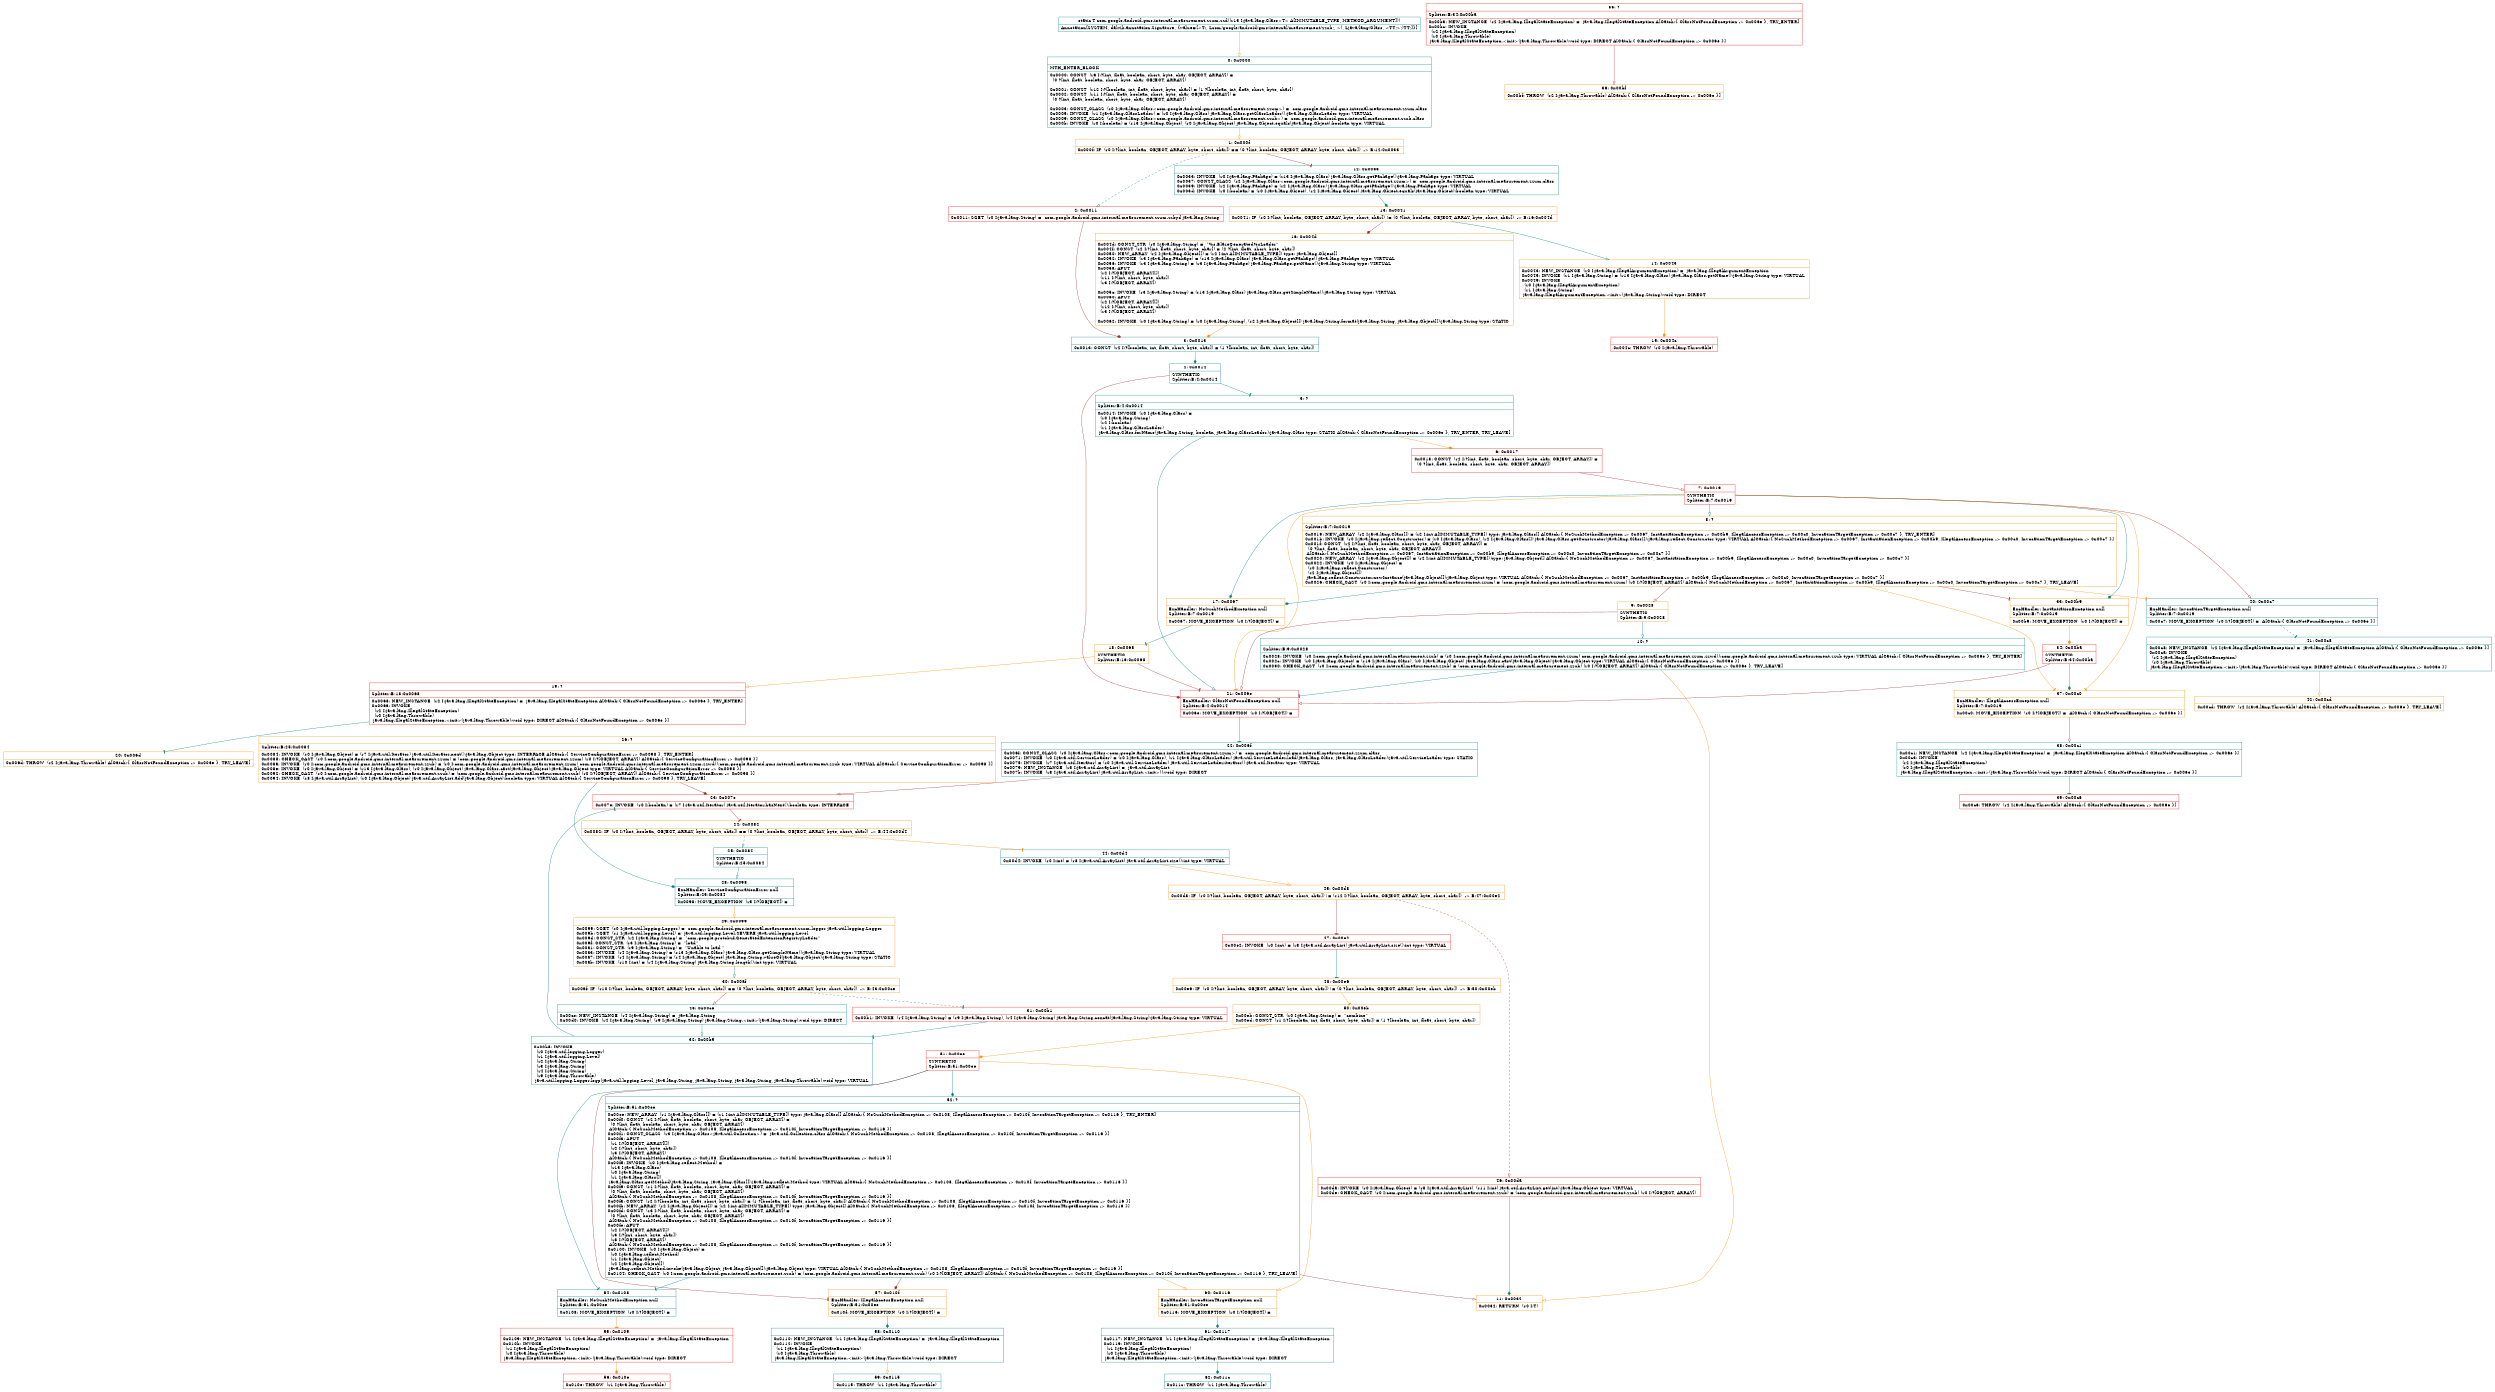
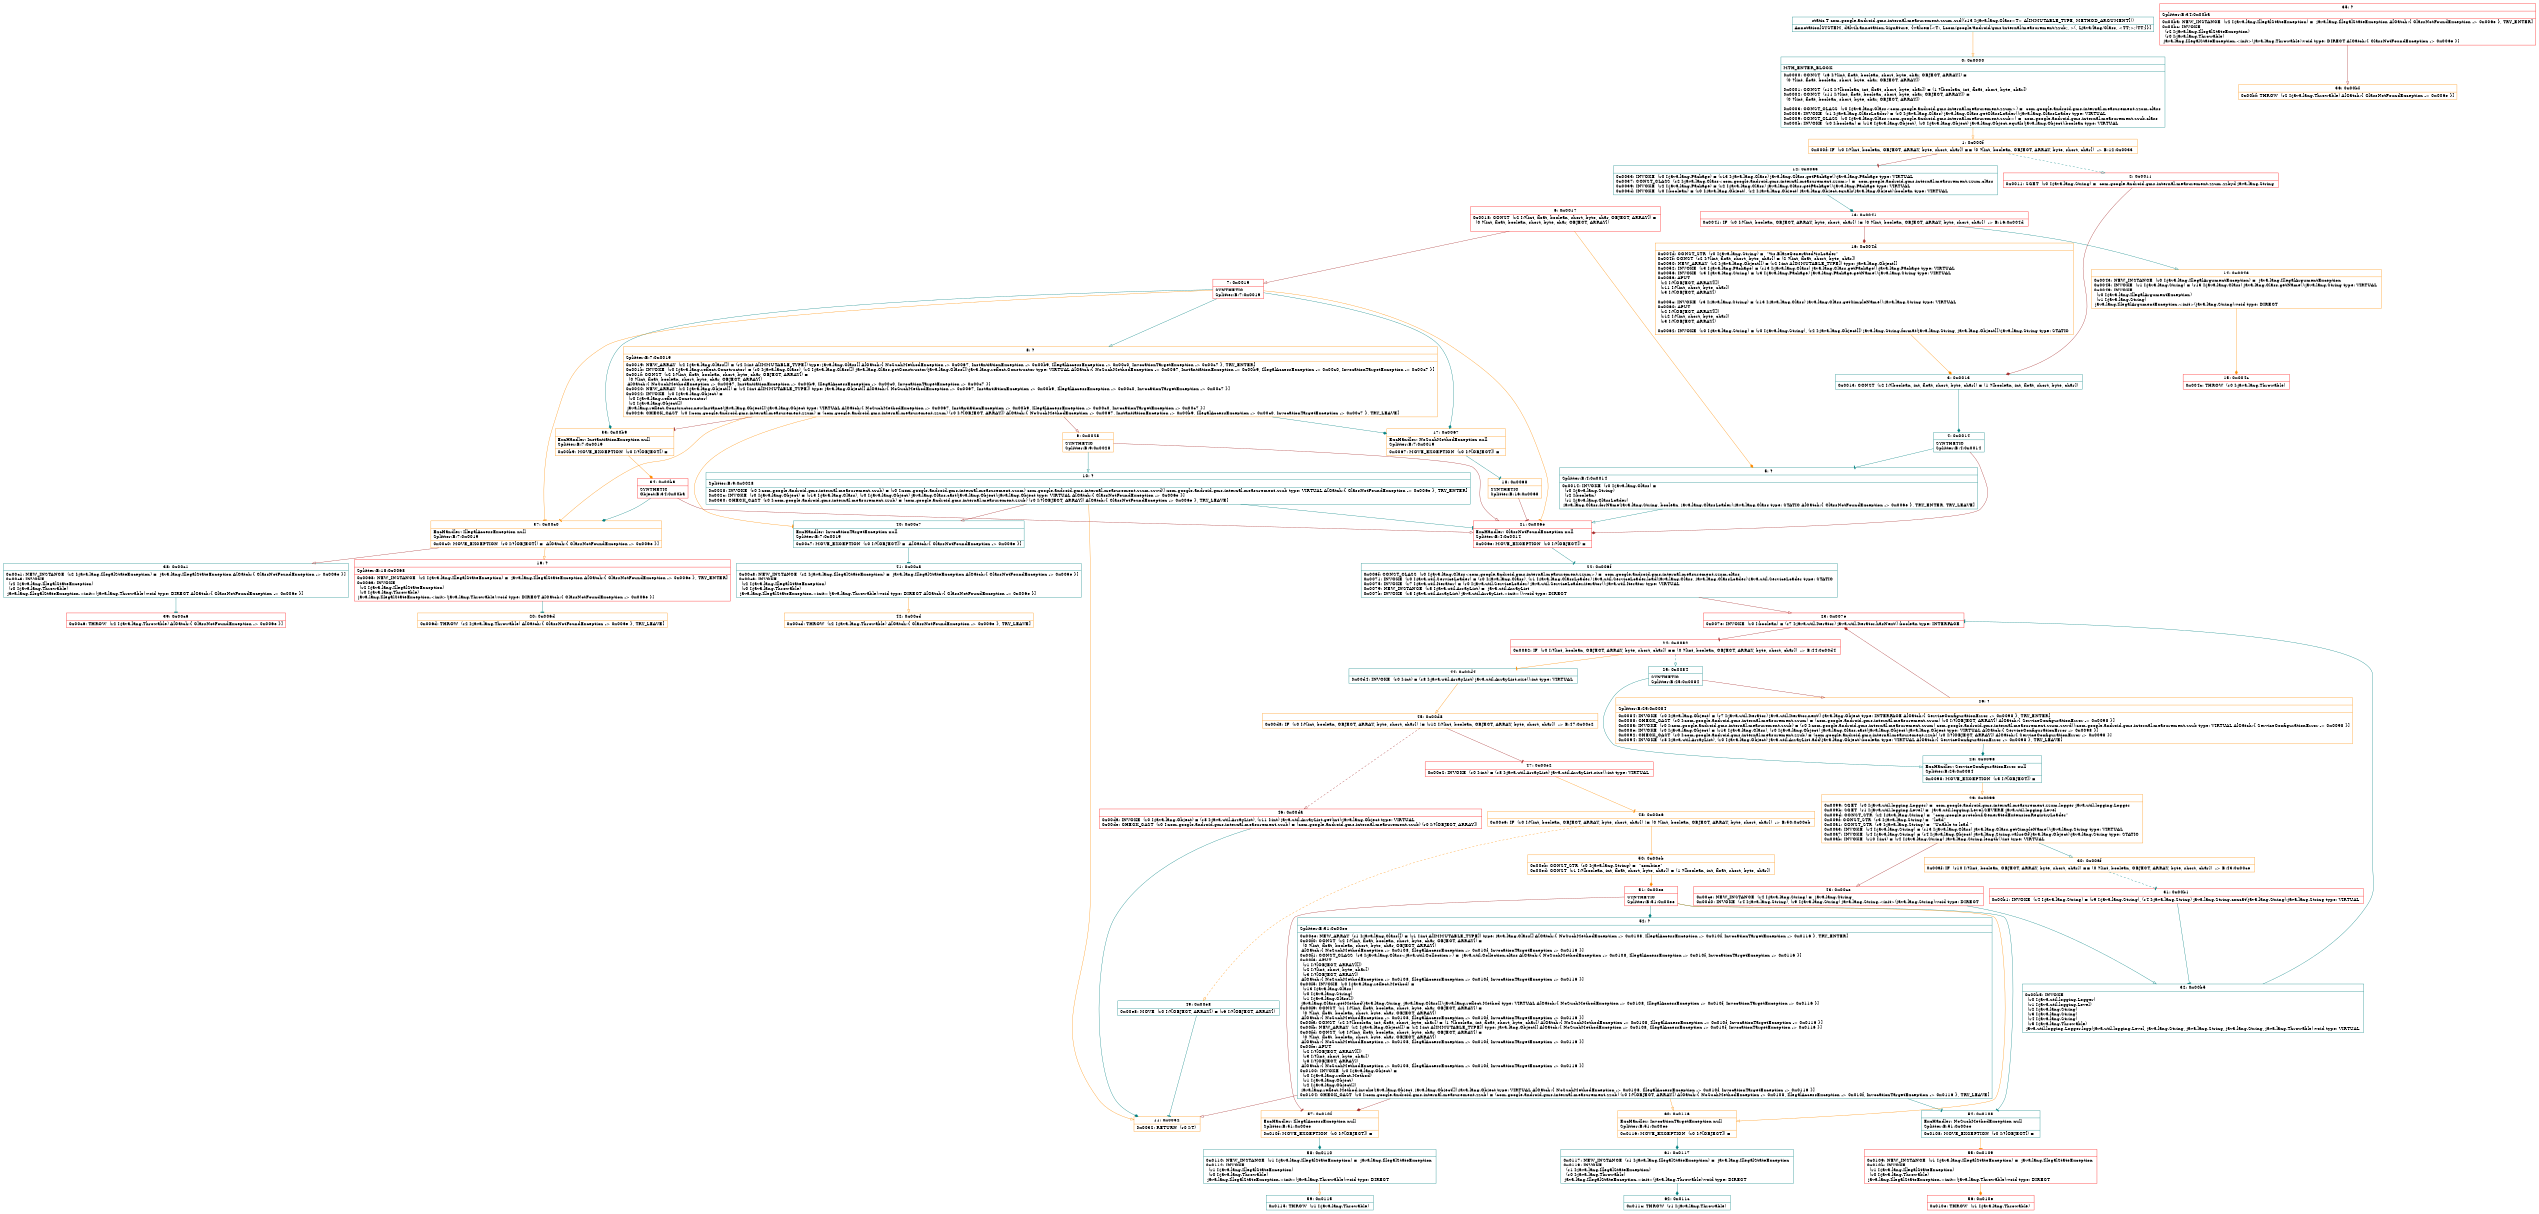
(1393, 214) -> (1864, 219)
(1423, 442) -> (1662, 348)
(2127, 513) -> (995, 512)
(2288, 631) -> (909, 555)
(2069, 660) -> (663, 494)
(922, 672) -> (545, 552)
none -> (1762, 689)
(747, 828) -> (1676, 647)
(1337, 963) -> (1594, 794)
(721, 998) -> (1898, 864)
none -> (1198, 1008)
(702, 1014) -> (1839, 896)
(565, 1076) -> (2056, 1024)
